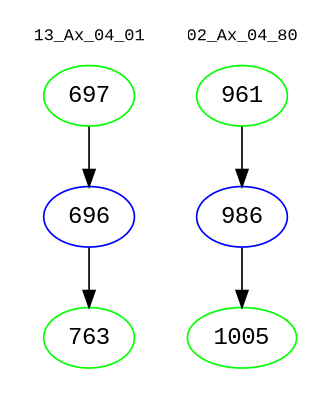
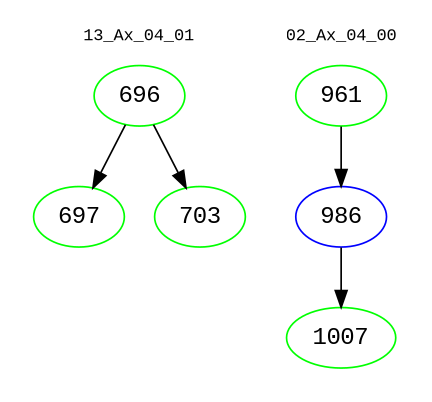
(243, 36) -> (342, 36)
(89, 148) -> (113, 149)
(89, 217) -> (139, 96)
(89, 338) -> (200, 217)
(242, 338) -> (341, 338)
